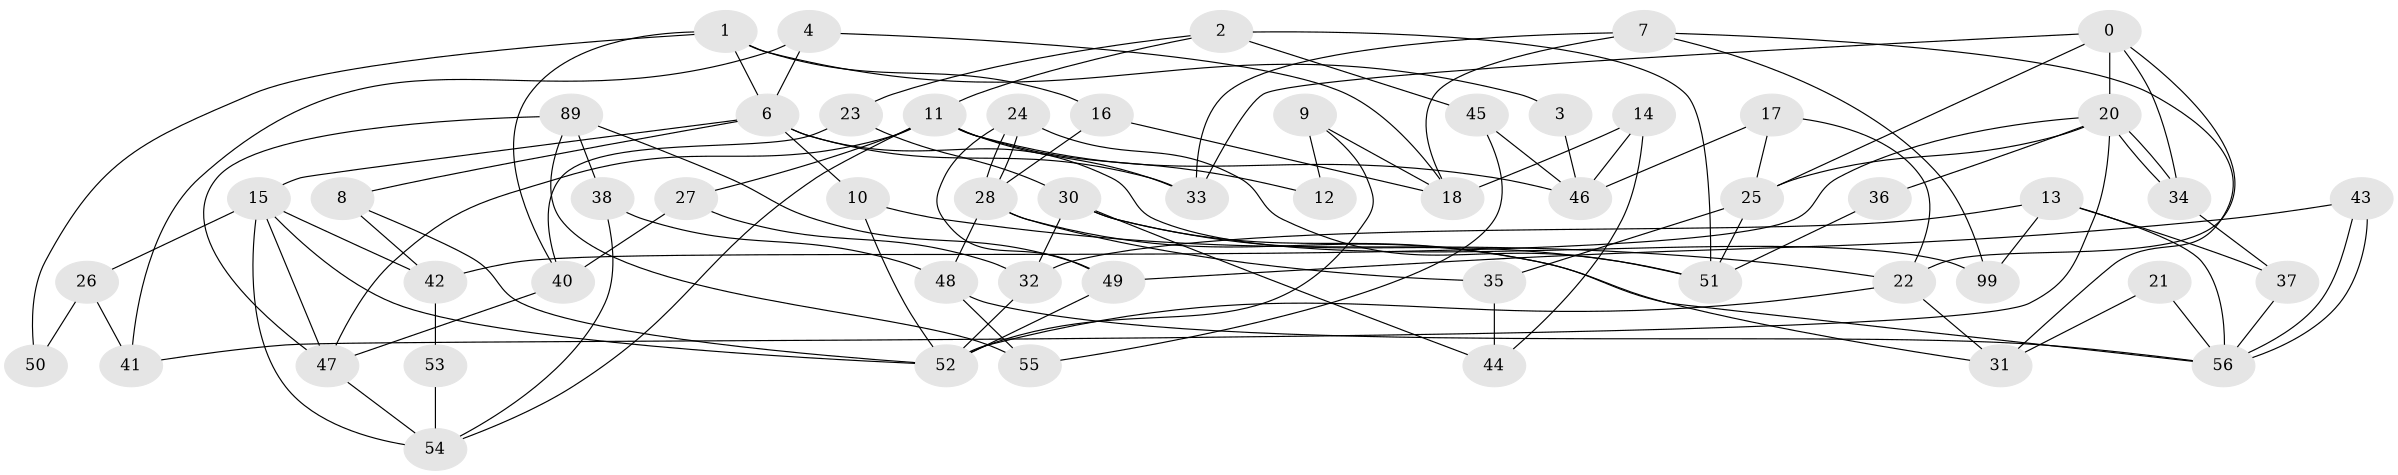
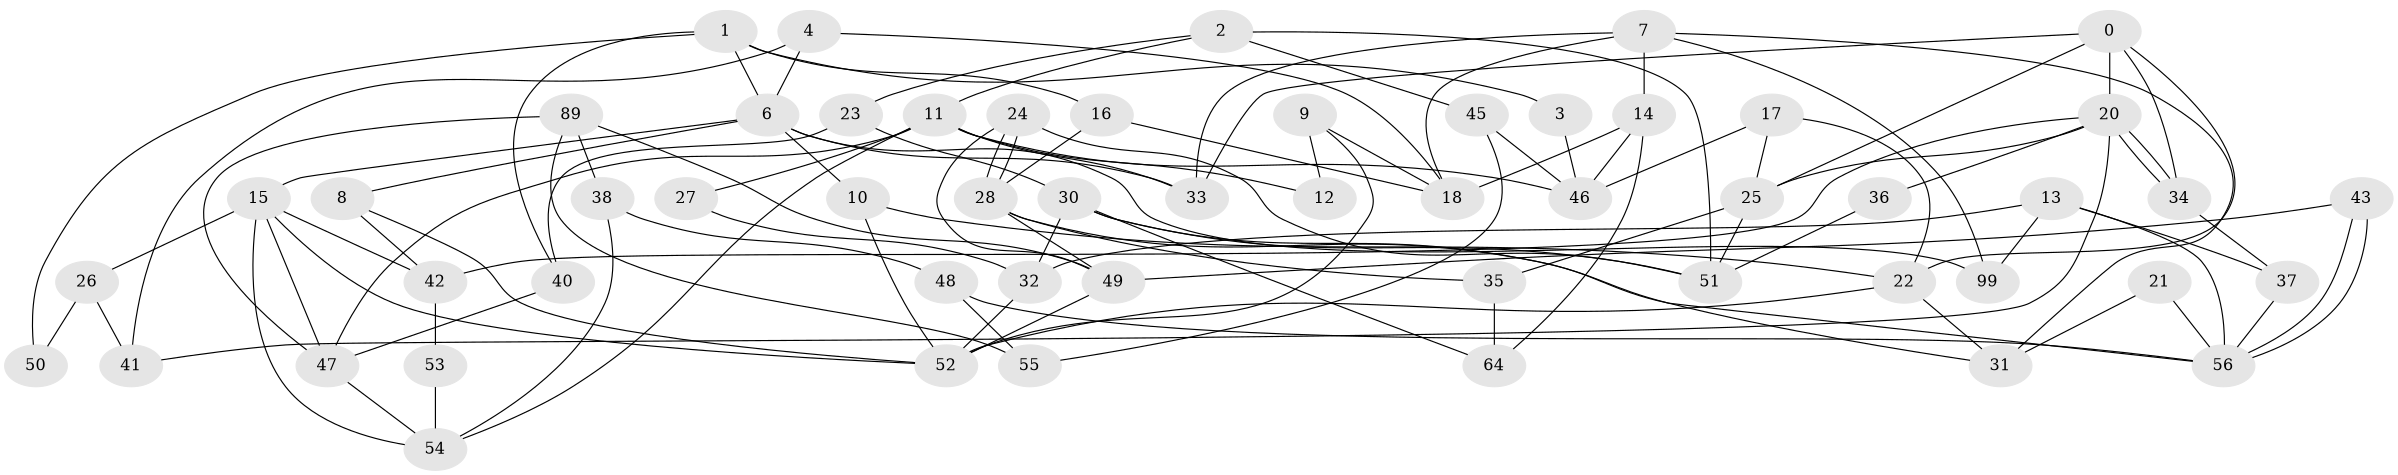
none -> (1644, 79)
(969, 234) -> (1056, 244)
(625, 240) -> none
(1494, 366) -> (1494, 366)
